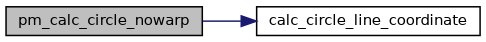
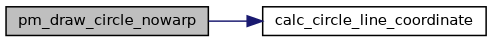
(104, 21) -> (107, 21)
